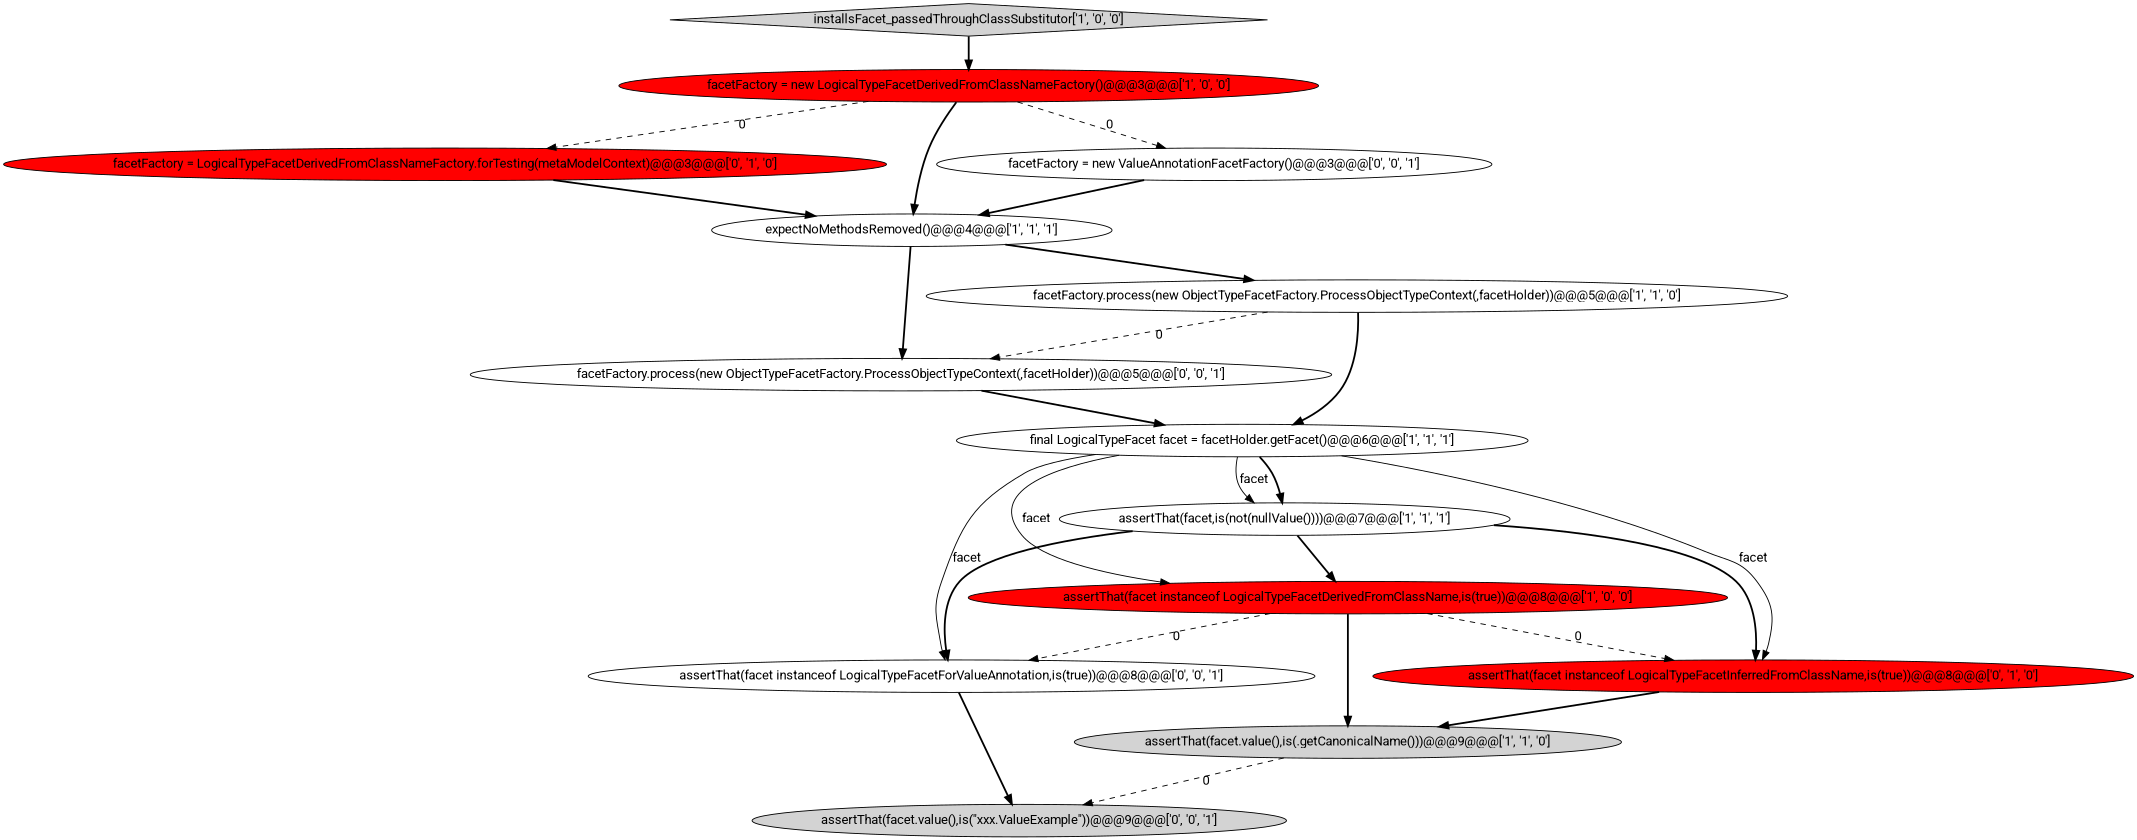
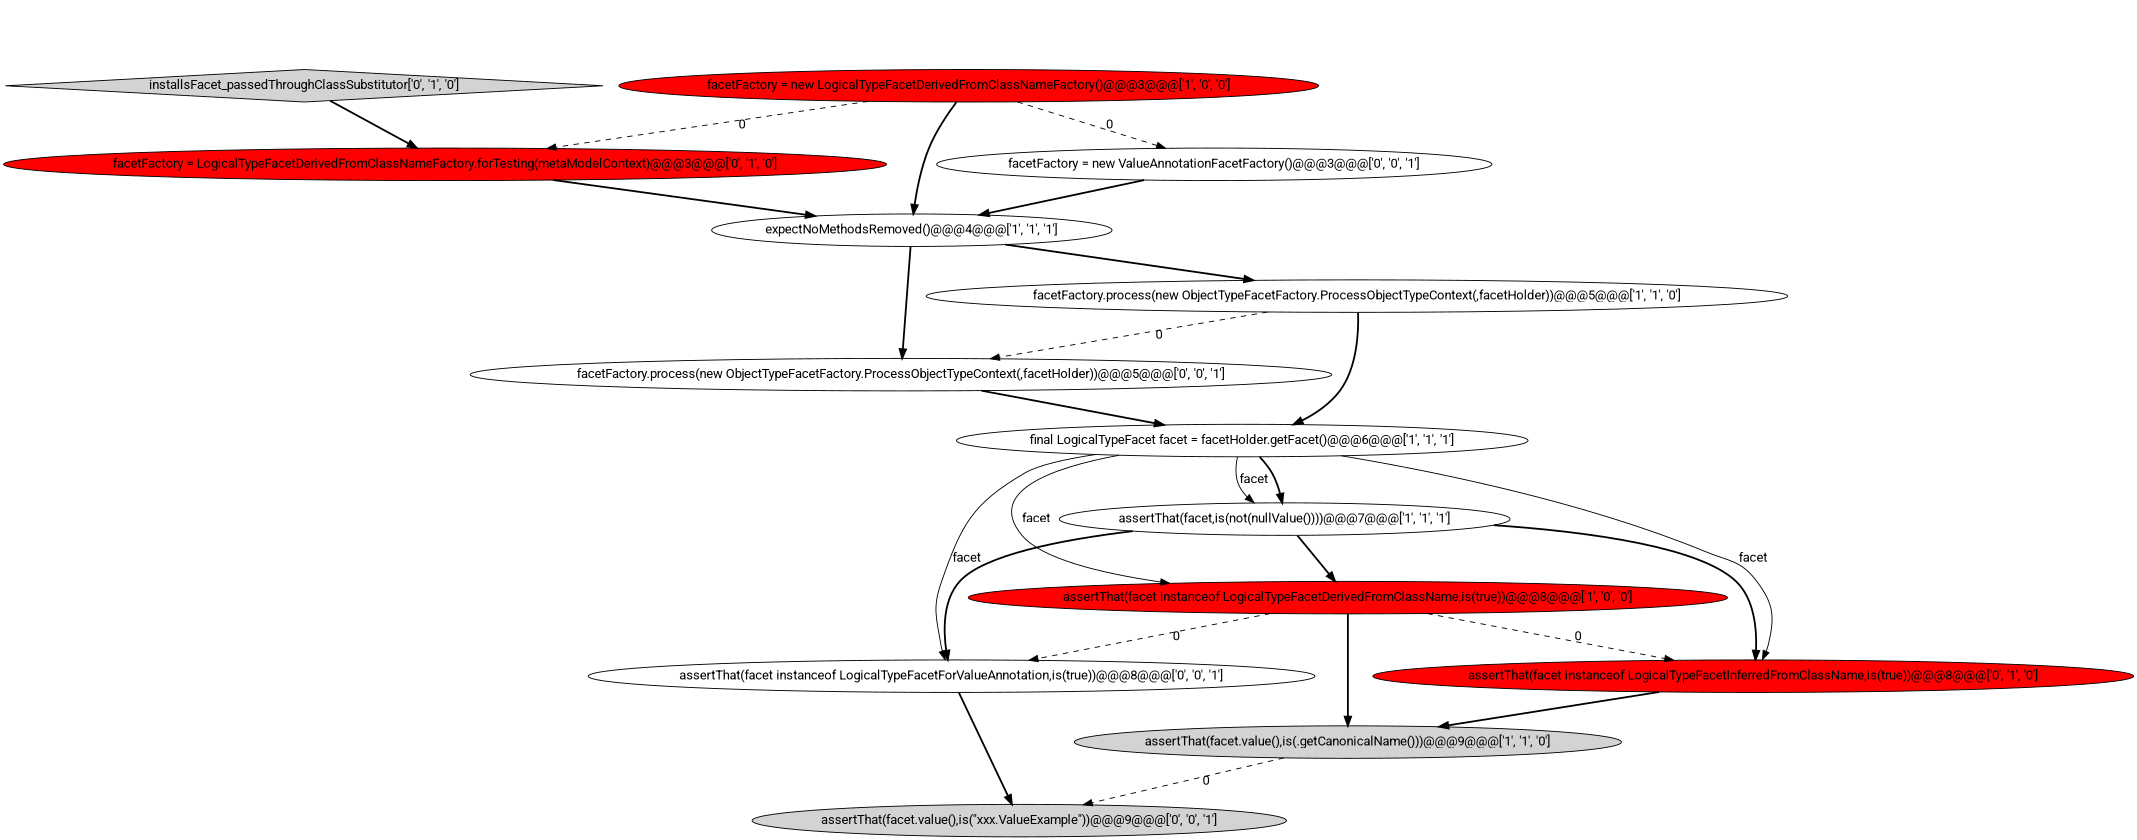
(969, 20) -> none
none -> (304, 86)
